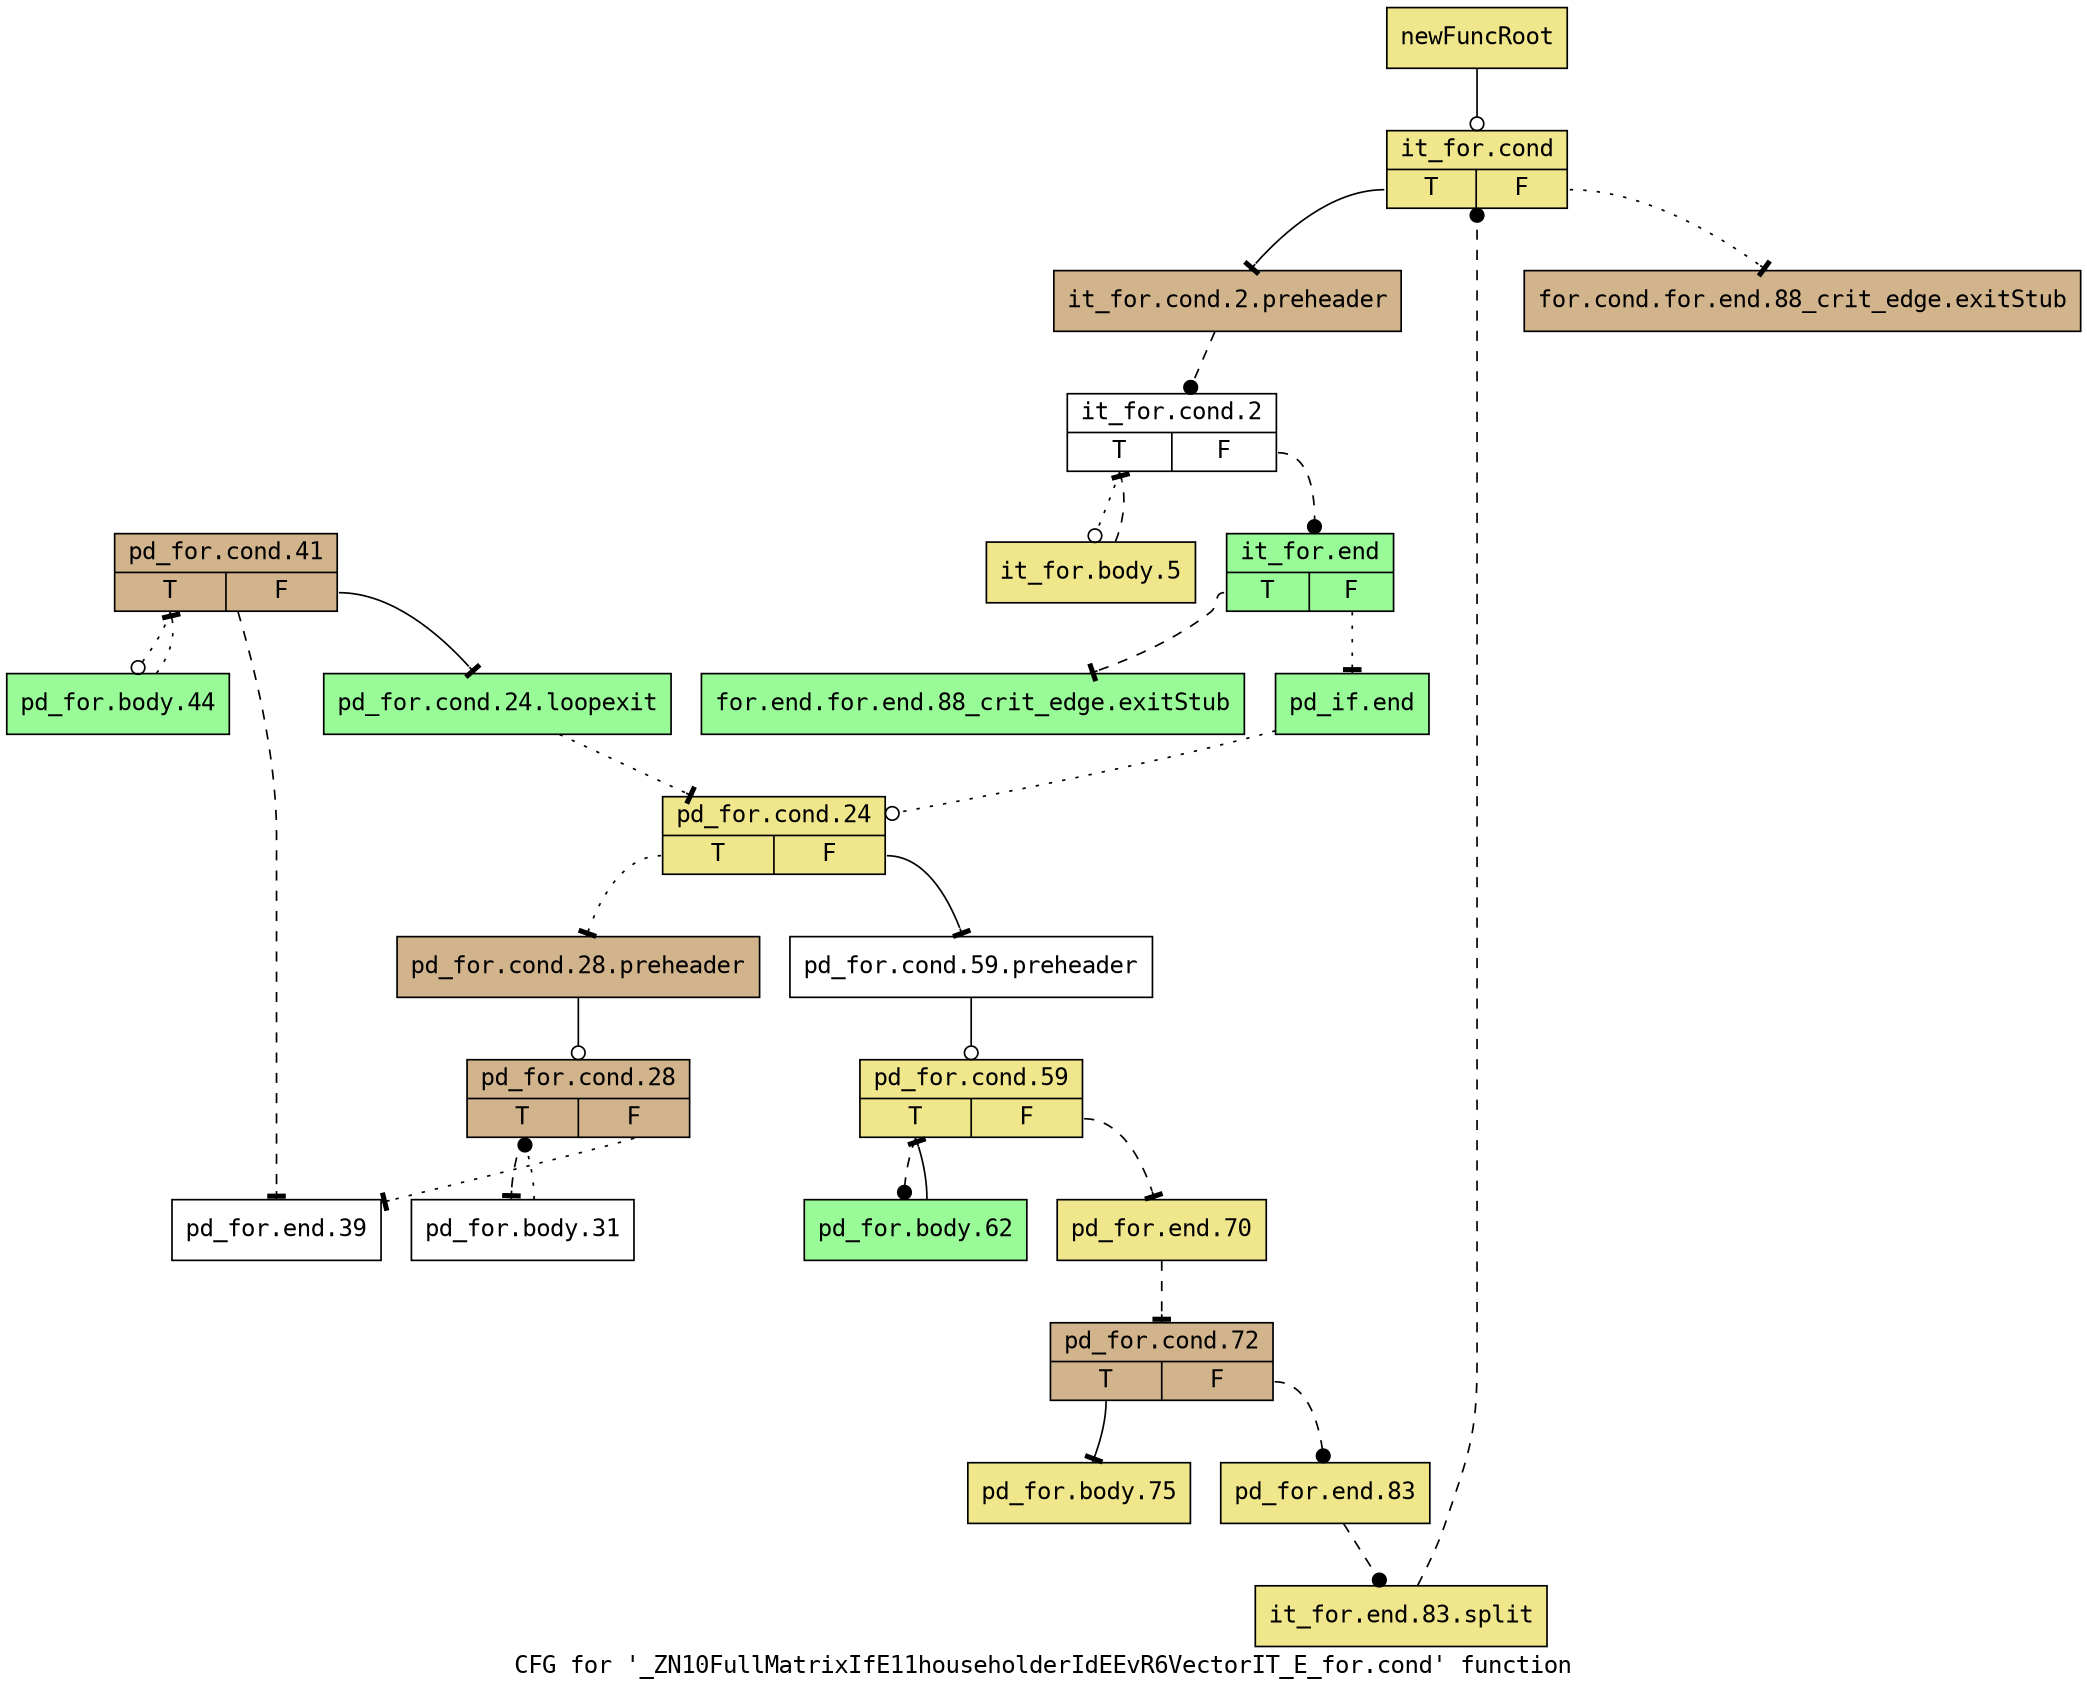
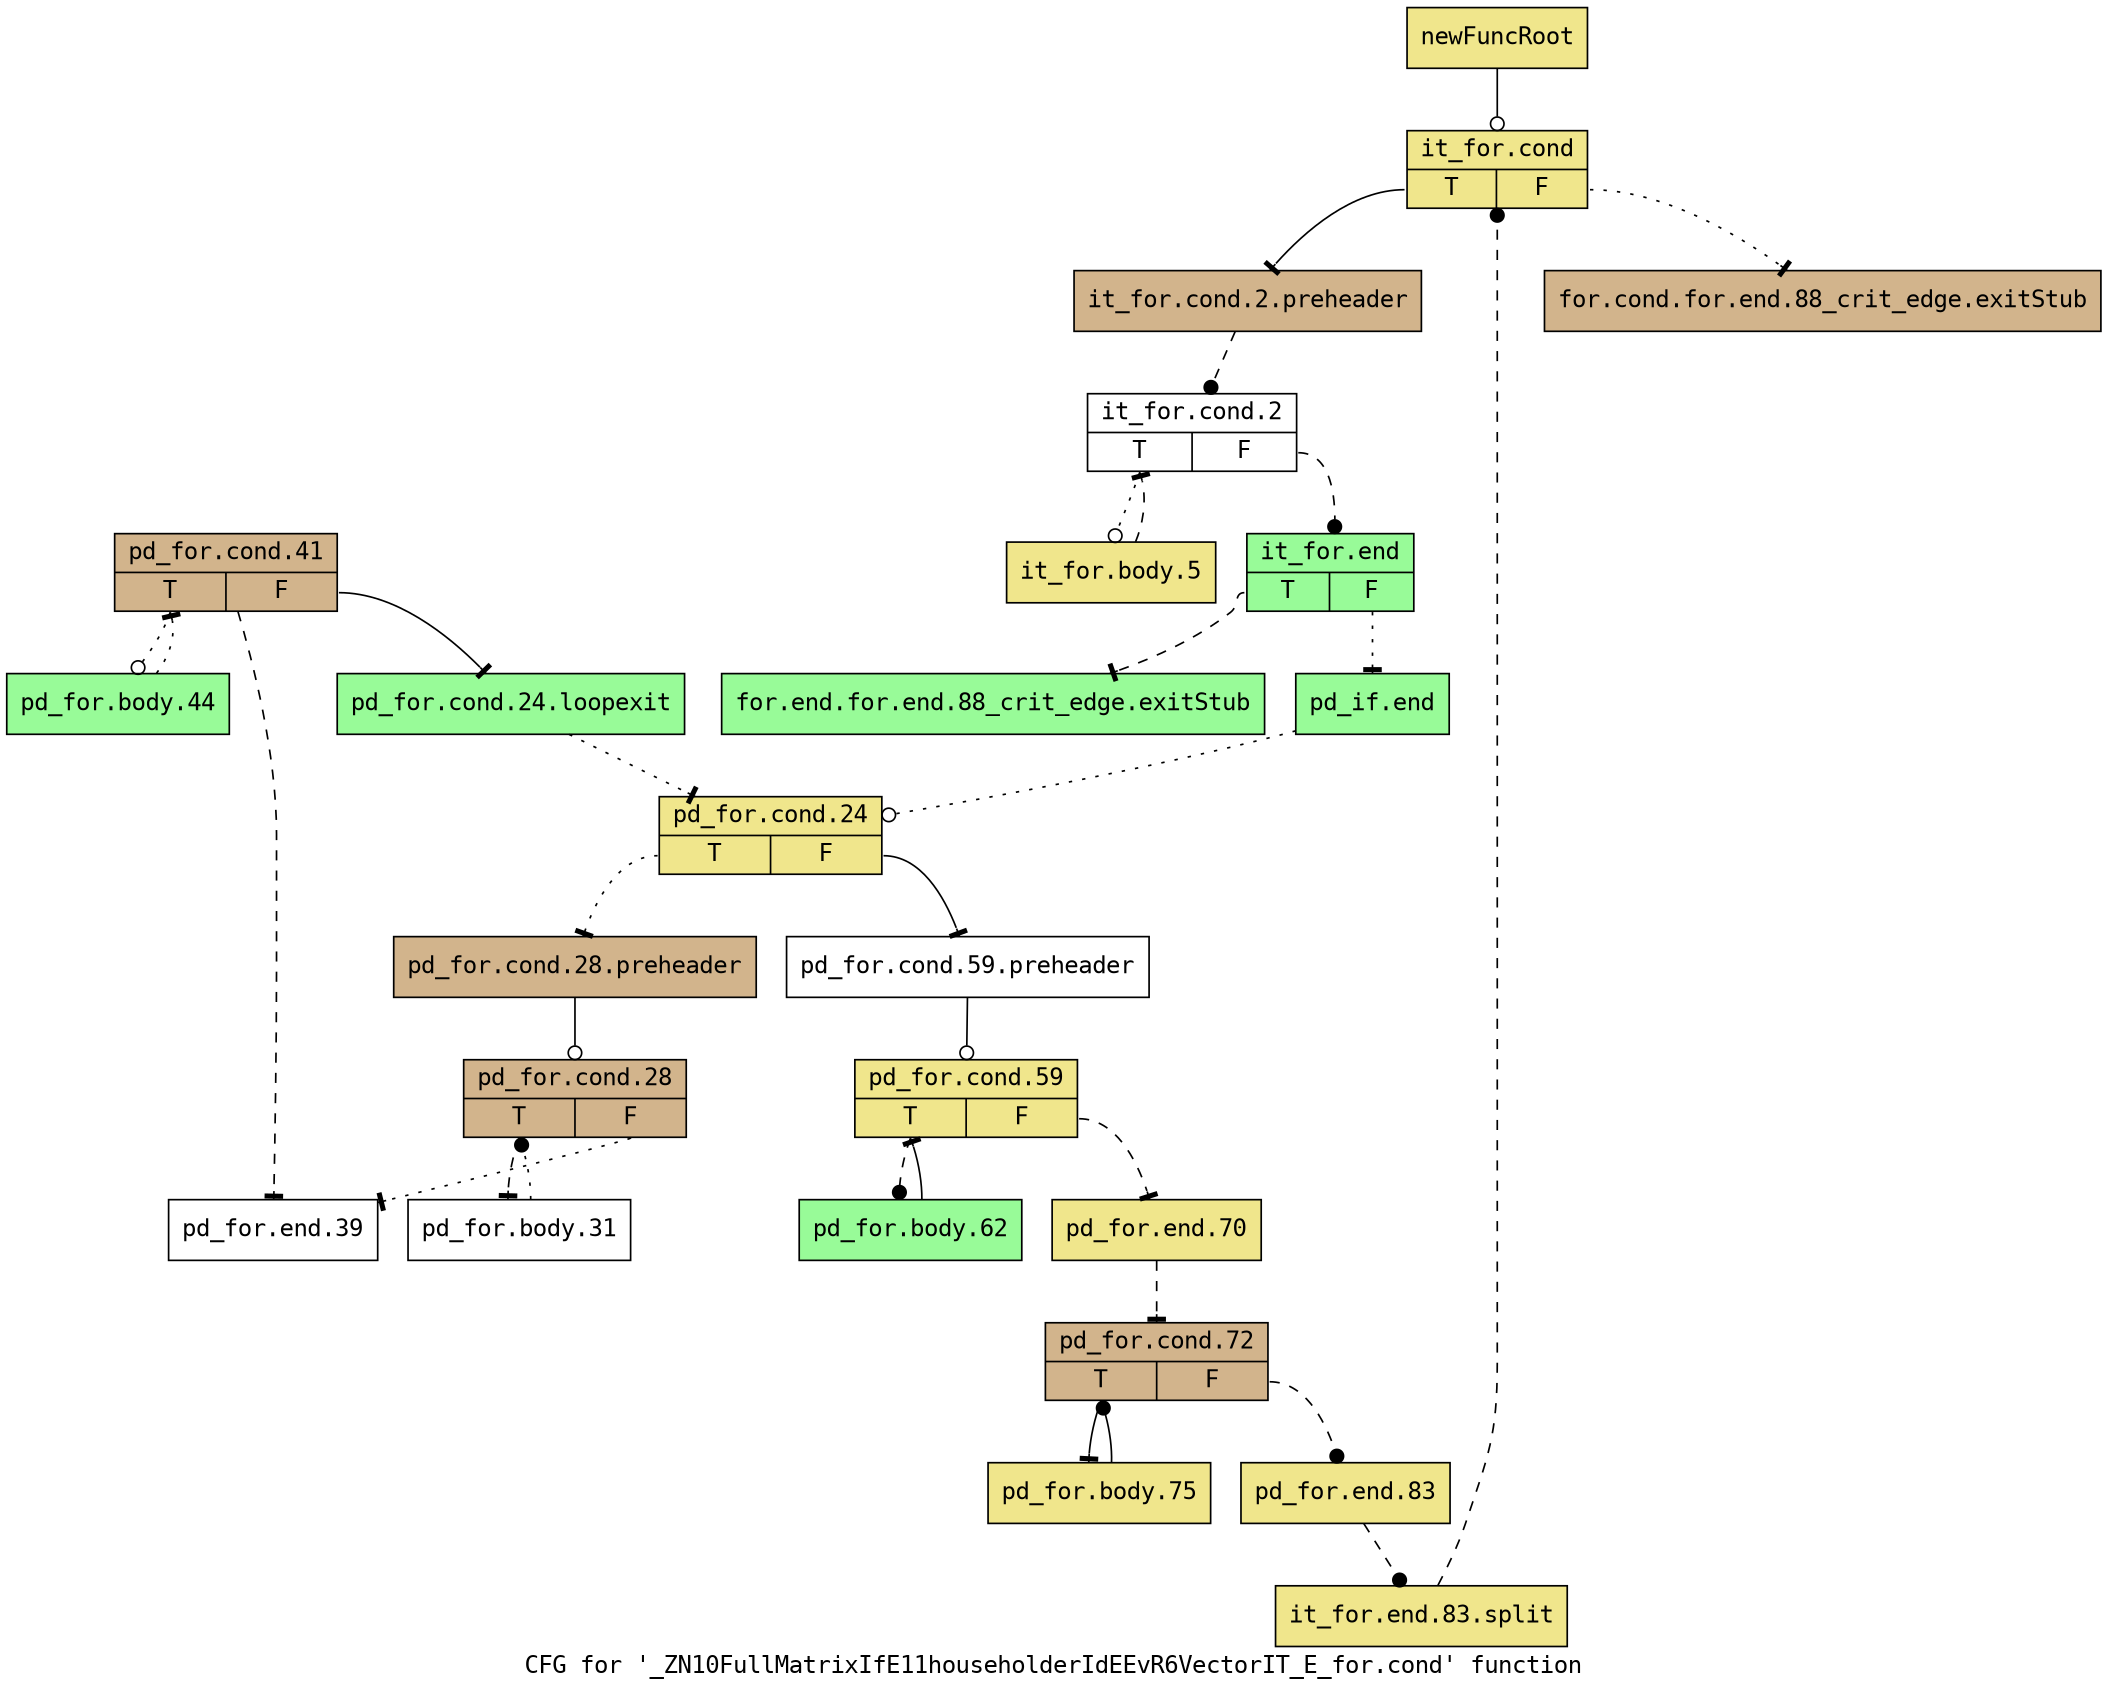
none -> (1110, 1438)
